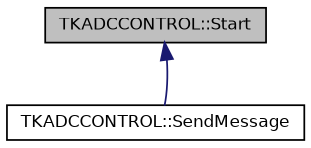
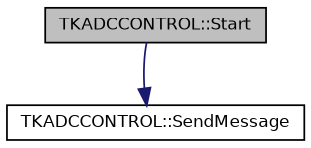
(167, 83) -> (144, 65)
